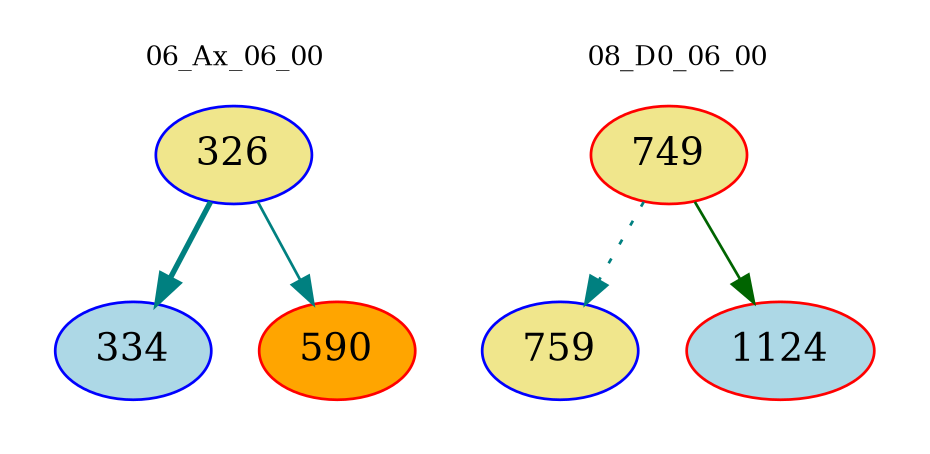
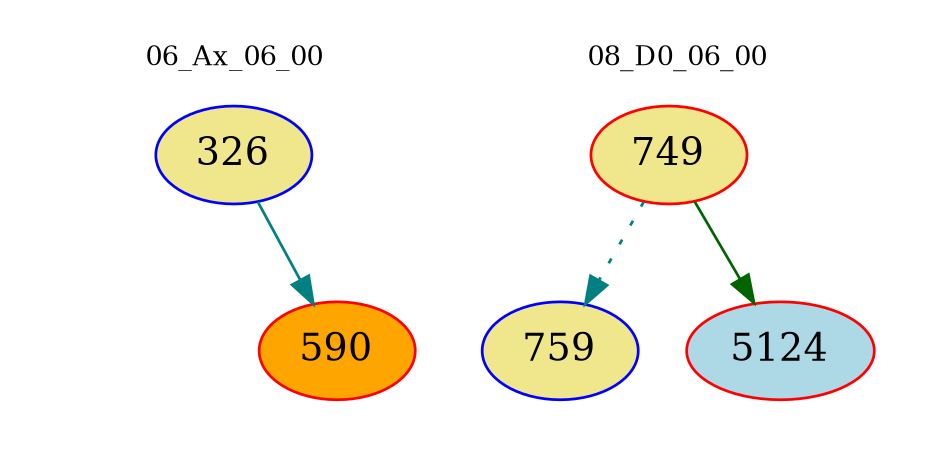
(133, 351) -> none
(780, 351) -> (780, 351)
